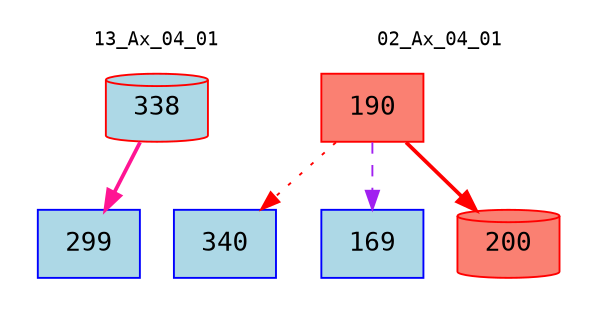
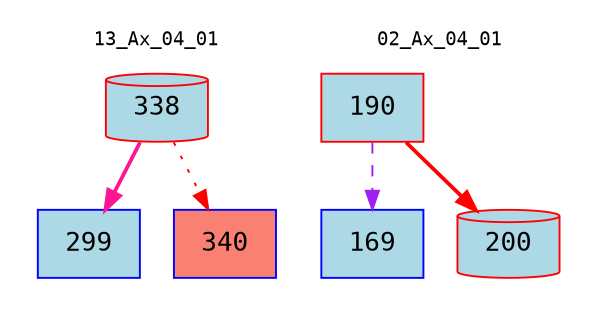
(372, 108) -> (372, 108)
(318, 159) -> (187, 167)
(225, 244) -> (225, 244)
(508, 244) -> (508, 244)
